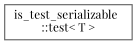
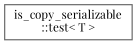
(68, 22) -> (68, 22)
